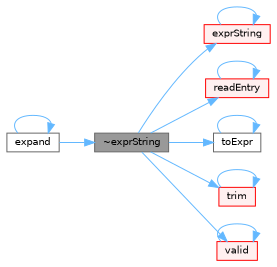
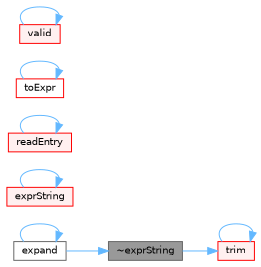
(170, 88) -> none
(180, 118) -> none
(186, 142) -> none
(237, 142) -> (40, 88)
(181, 193) -> none
